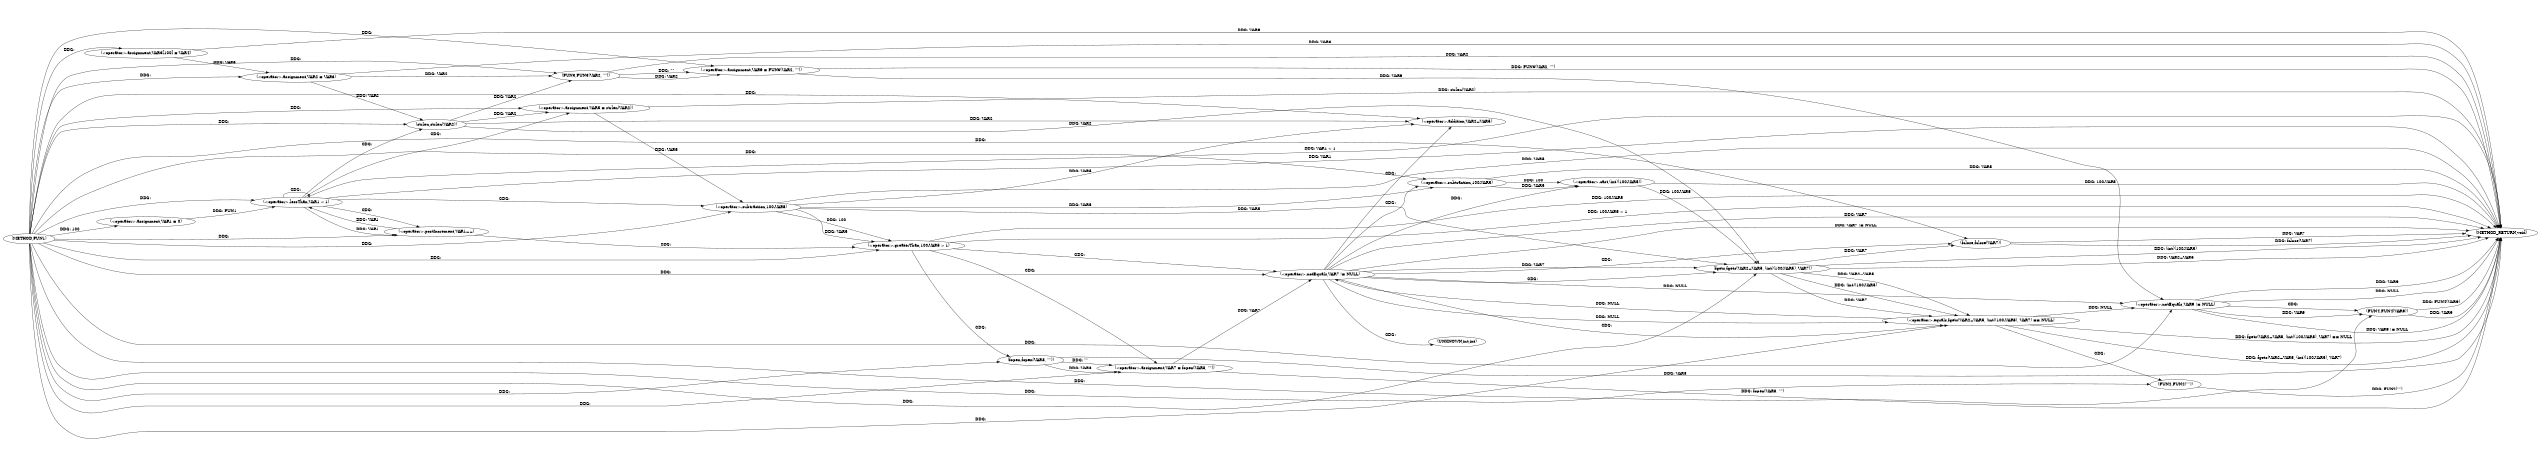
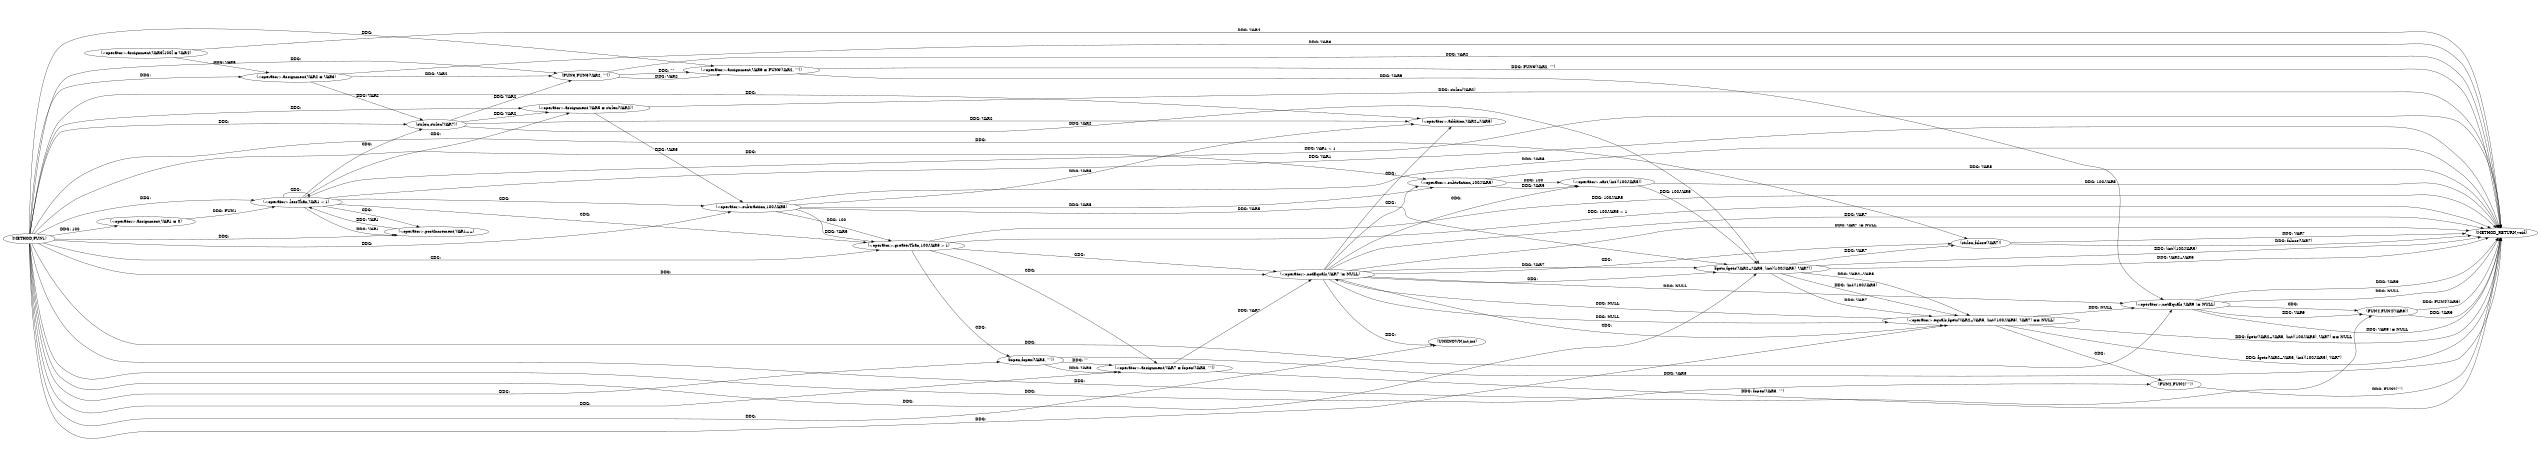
(1249, 30) -> (1249, 30)
(40, 115) -> (660, 419)
(436, 125) -> (436, 125)
(1457, 198) -> (1457, 198)
(1981, 243) -> (1981, 243)
(663, 247) -> (601, 222)
(436, 258) -> (436, 258)
(1391, 335) -> (1391, 335)
